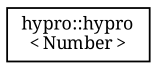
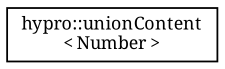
(78, 35) -> (112, 35)
